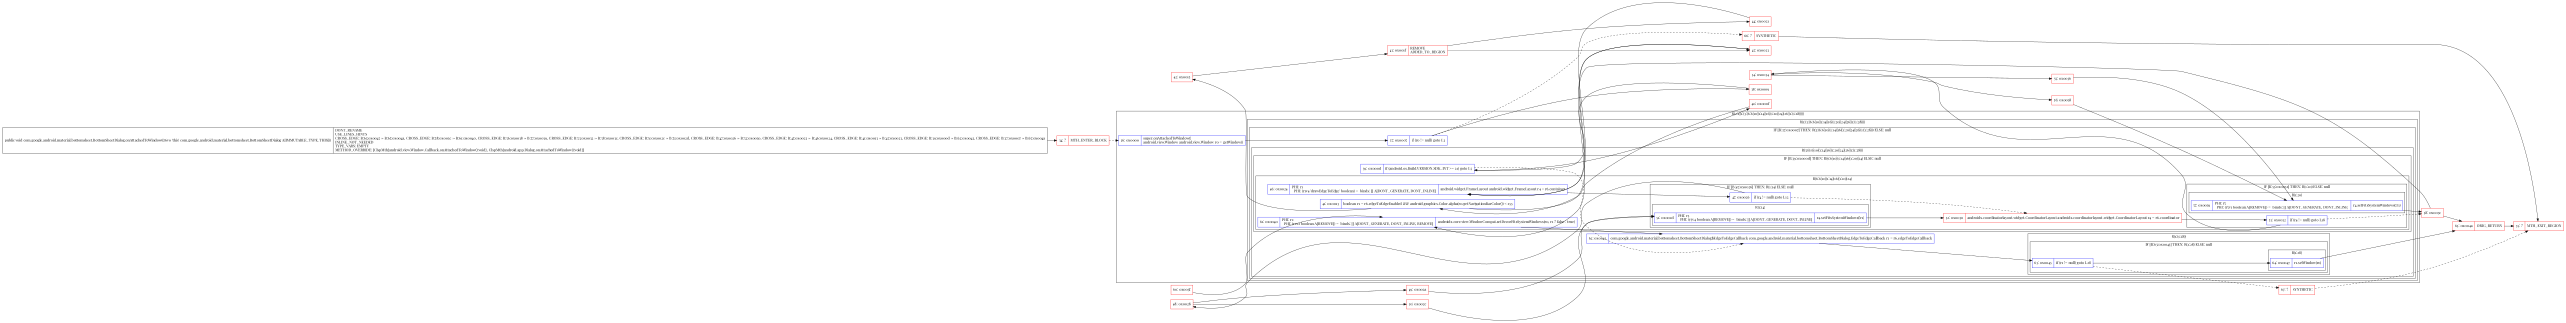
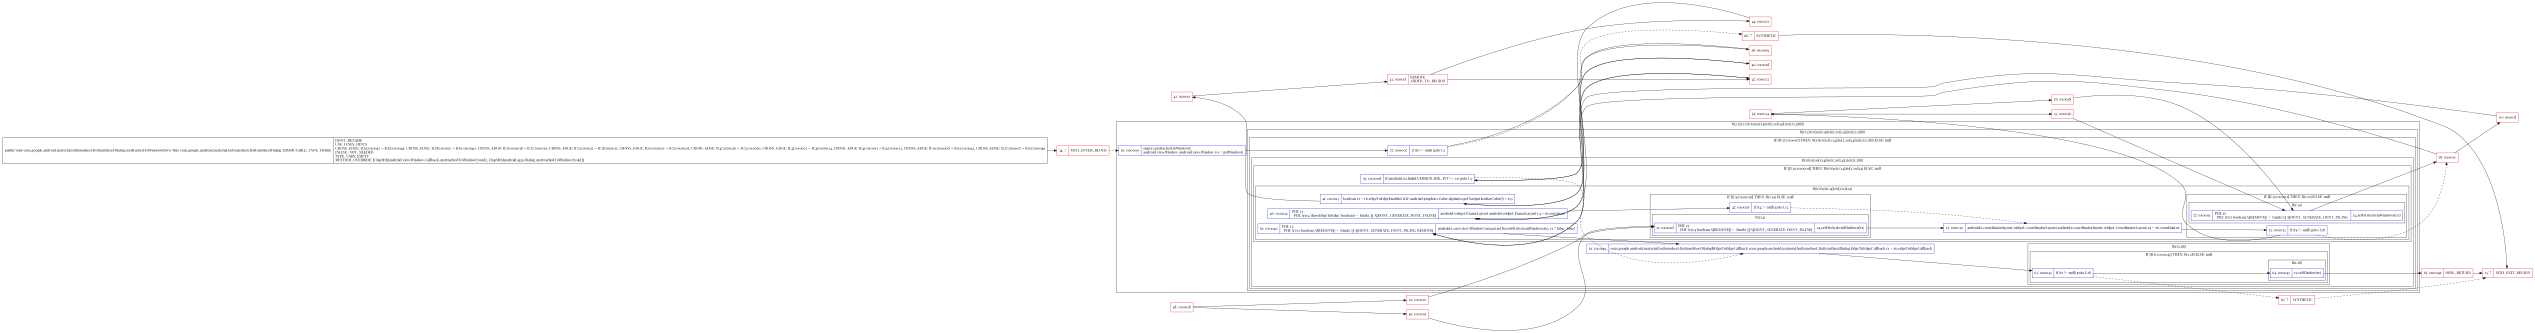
(2063, 218) -> (2063, 228)
(2451, 218) -> (2476, 138)
(1473, 262) -> none
